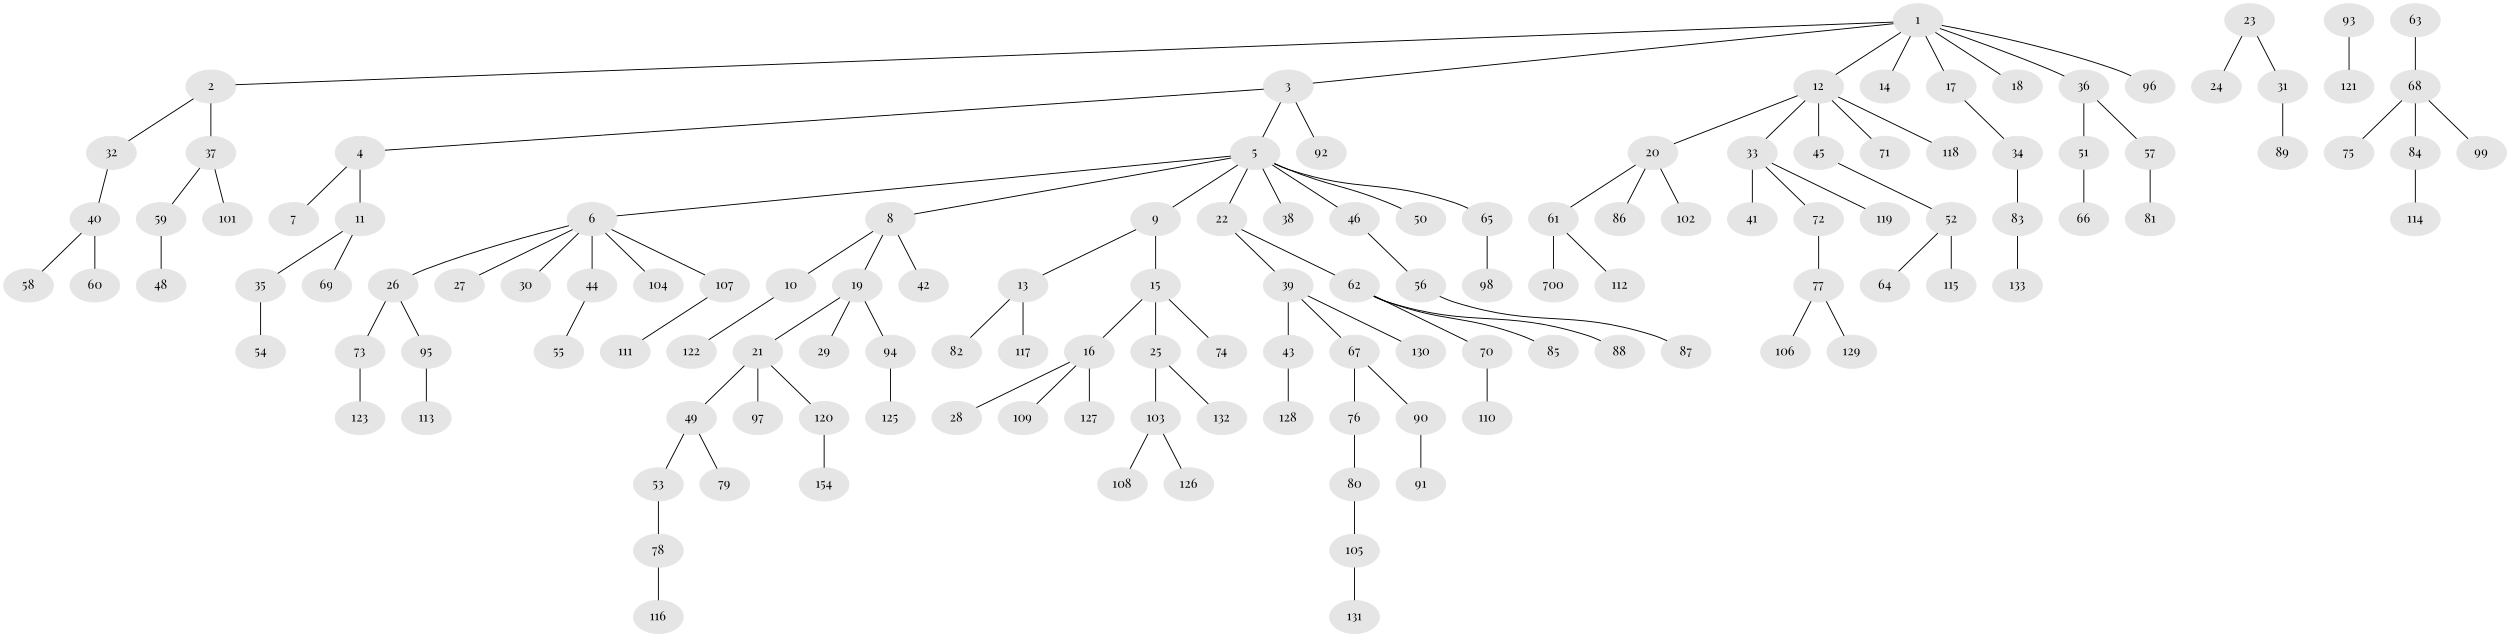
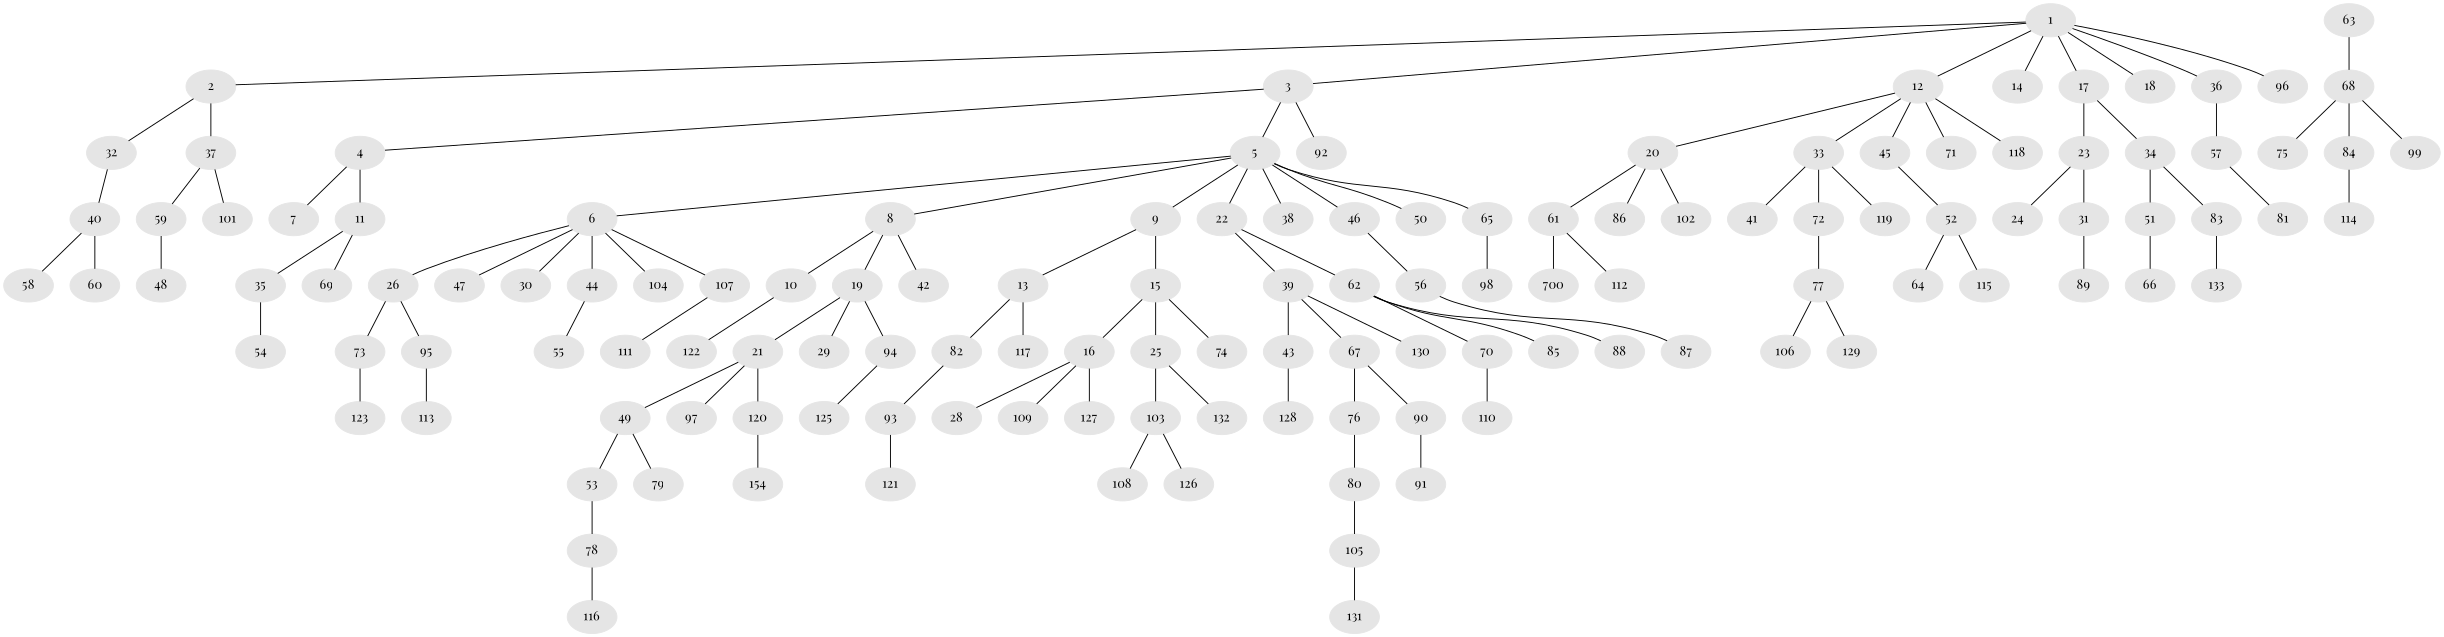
(2084, 120) -> (2150, 186)
none -> (2084, 120)
(459, 285) -> (459, 285)
none -> (924, 385)
